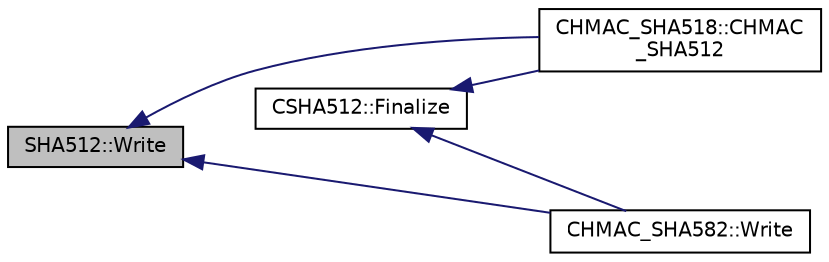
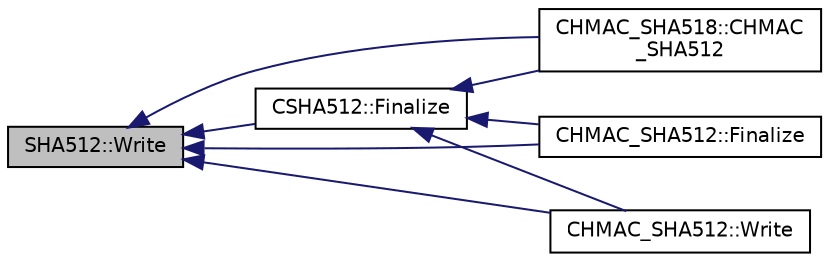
none -> (229, 128)
none -> (680, 137)
(680, 231) -> (680, 231)
